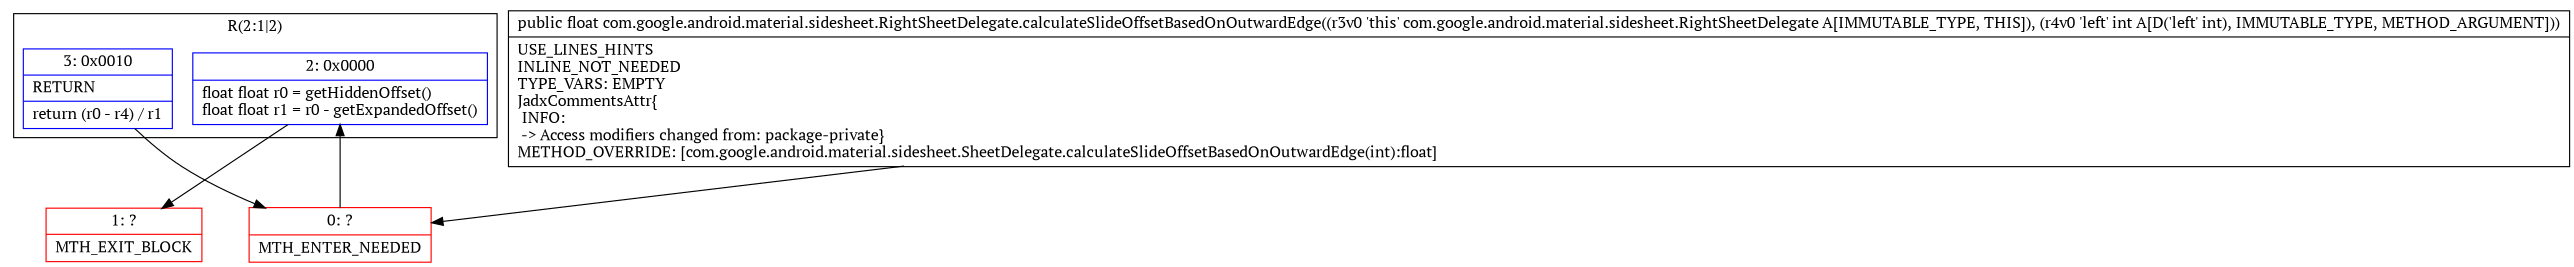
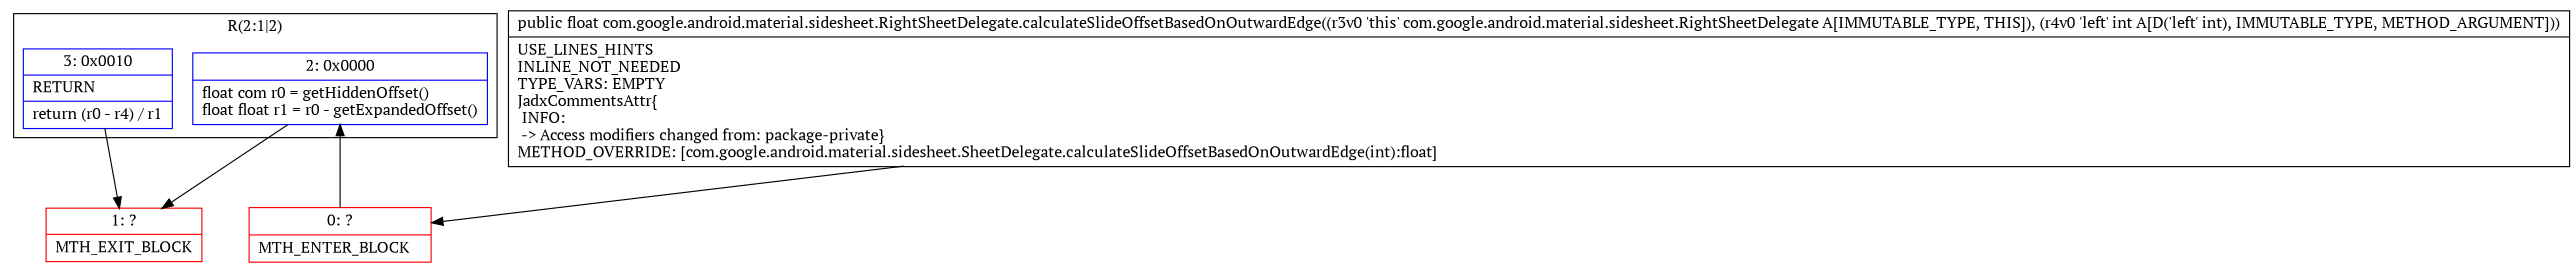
(317, 93) -> (316, 93)
(191, 172) -> (111, 163)
(340, 248) -> (334, 248)
